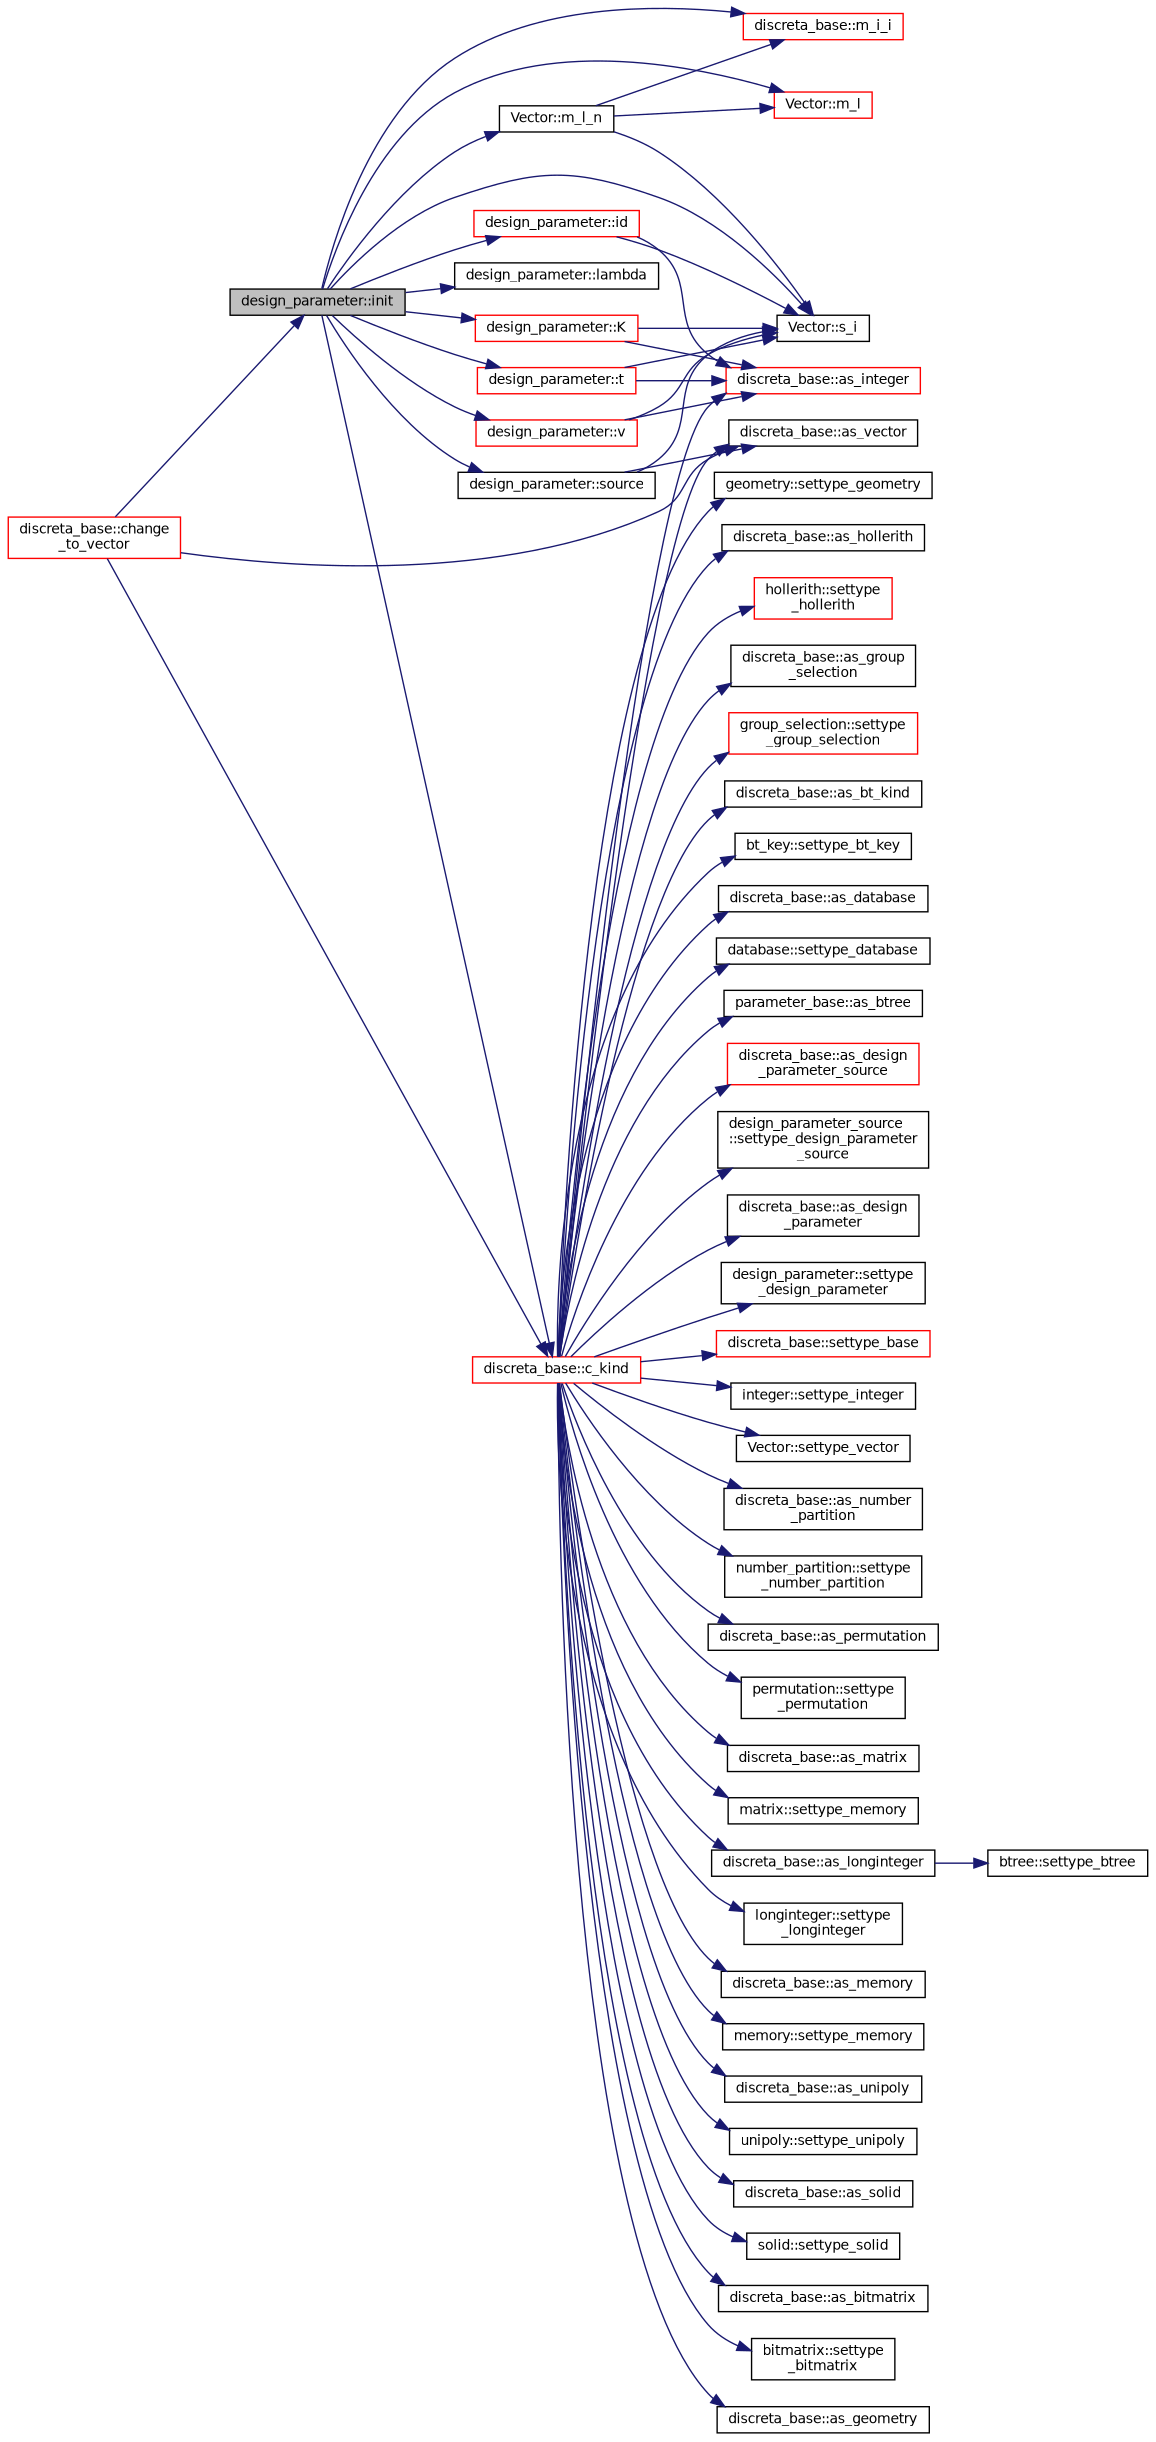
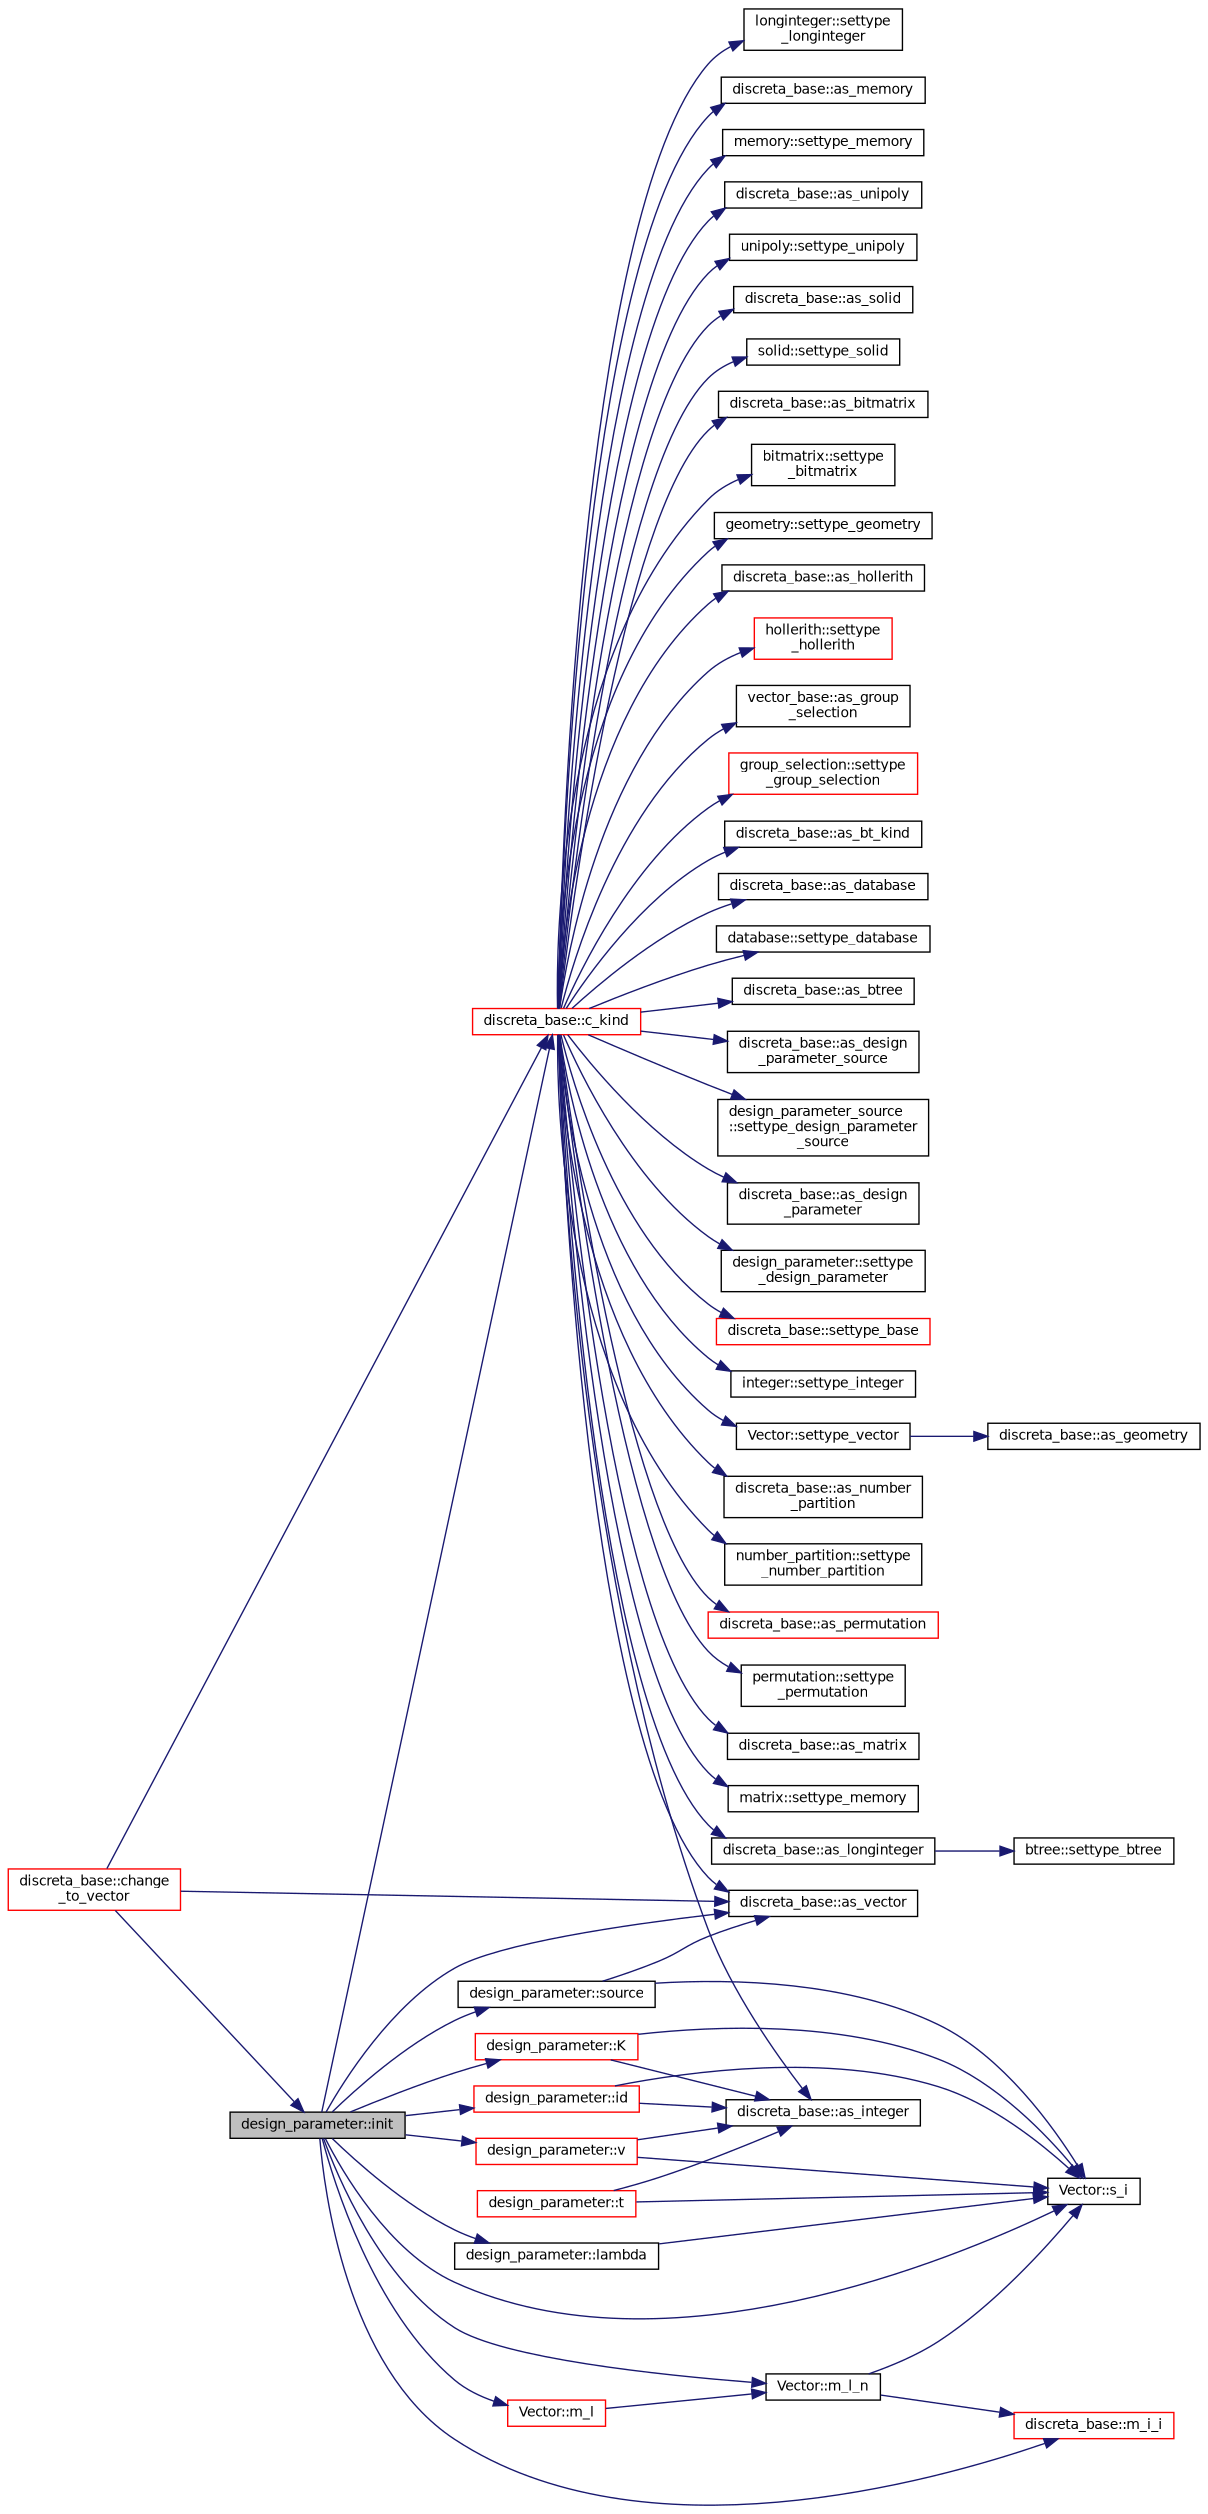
(687, 112) -> (679, 2401)
(418, 342) -> (488, 1955)
(823, 381) -> (823, 2113)
(823, 666) -> (823, 706)
(823, 846) -> none
(823, 1003) -> (823, 991)
(823, 1064) -> (823, 1052)
(823, 1637) -> (823, 1625)
(582, 1902) -> (942, 1436)
none -> (846, 2221)
